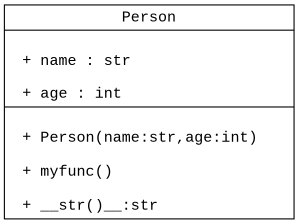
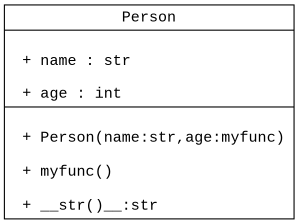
(136, 137) -> (149, 137)
